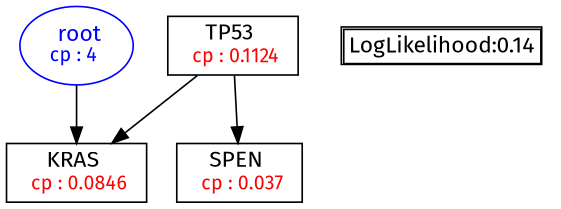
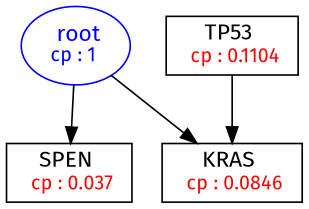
(442, 46) -> none
(77, 55) -> (76, 55)
(236, 56) -> (235, 56)
(236, 101) -> (73, 106)
